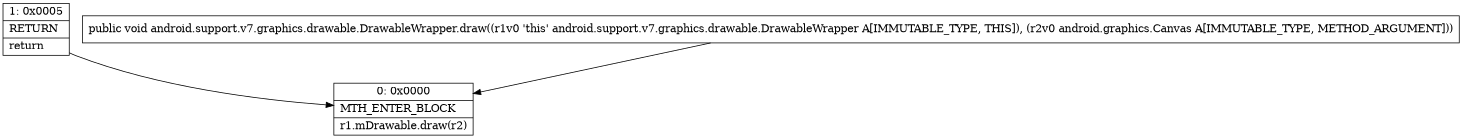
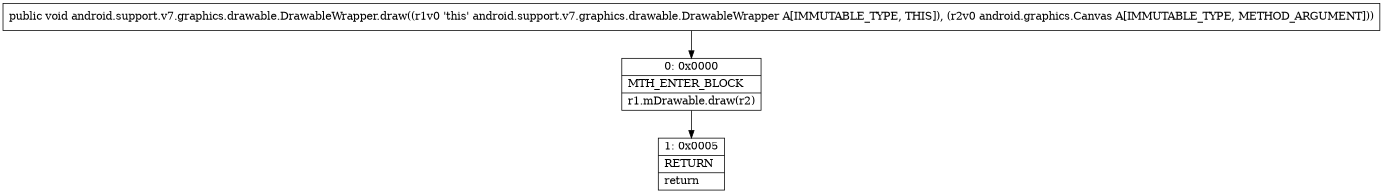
(196, 88) -> (691, 120)
